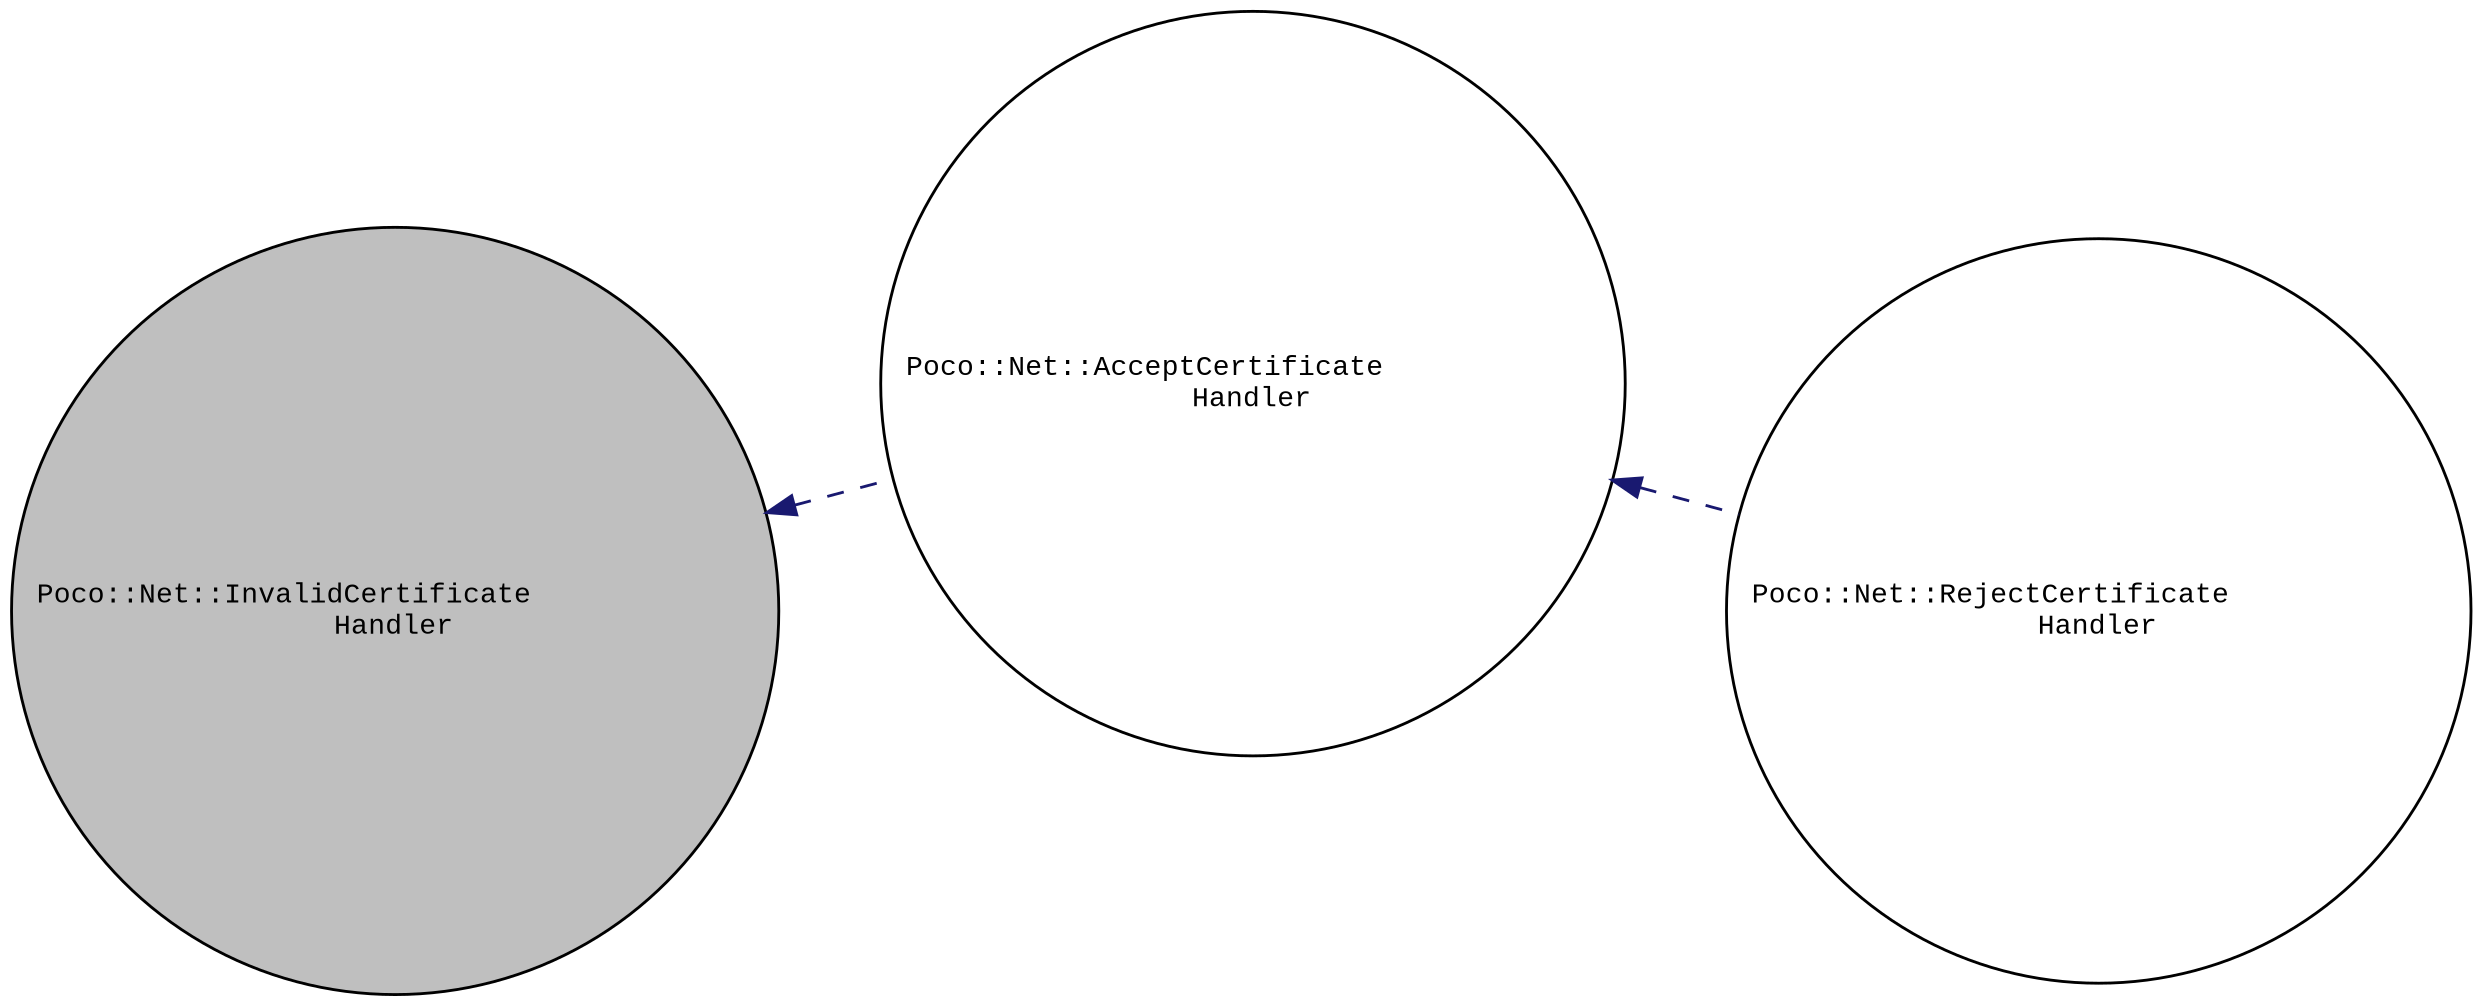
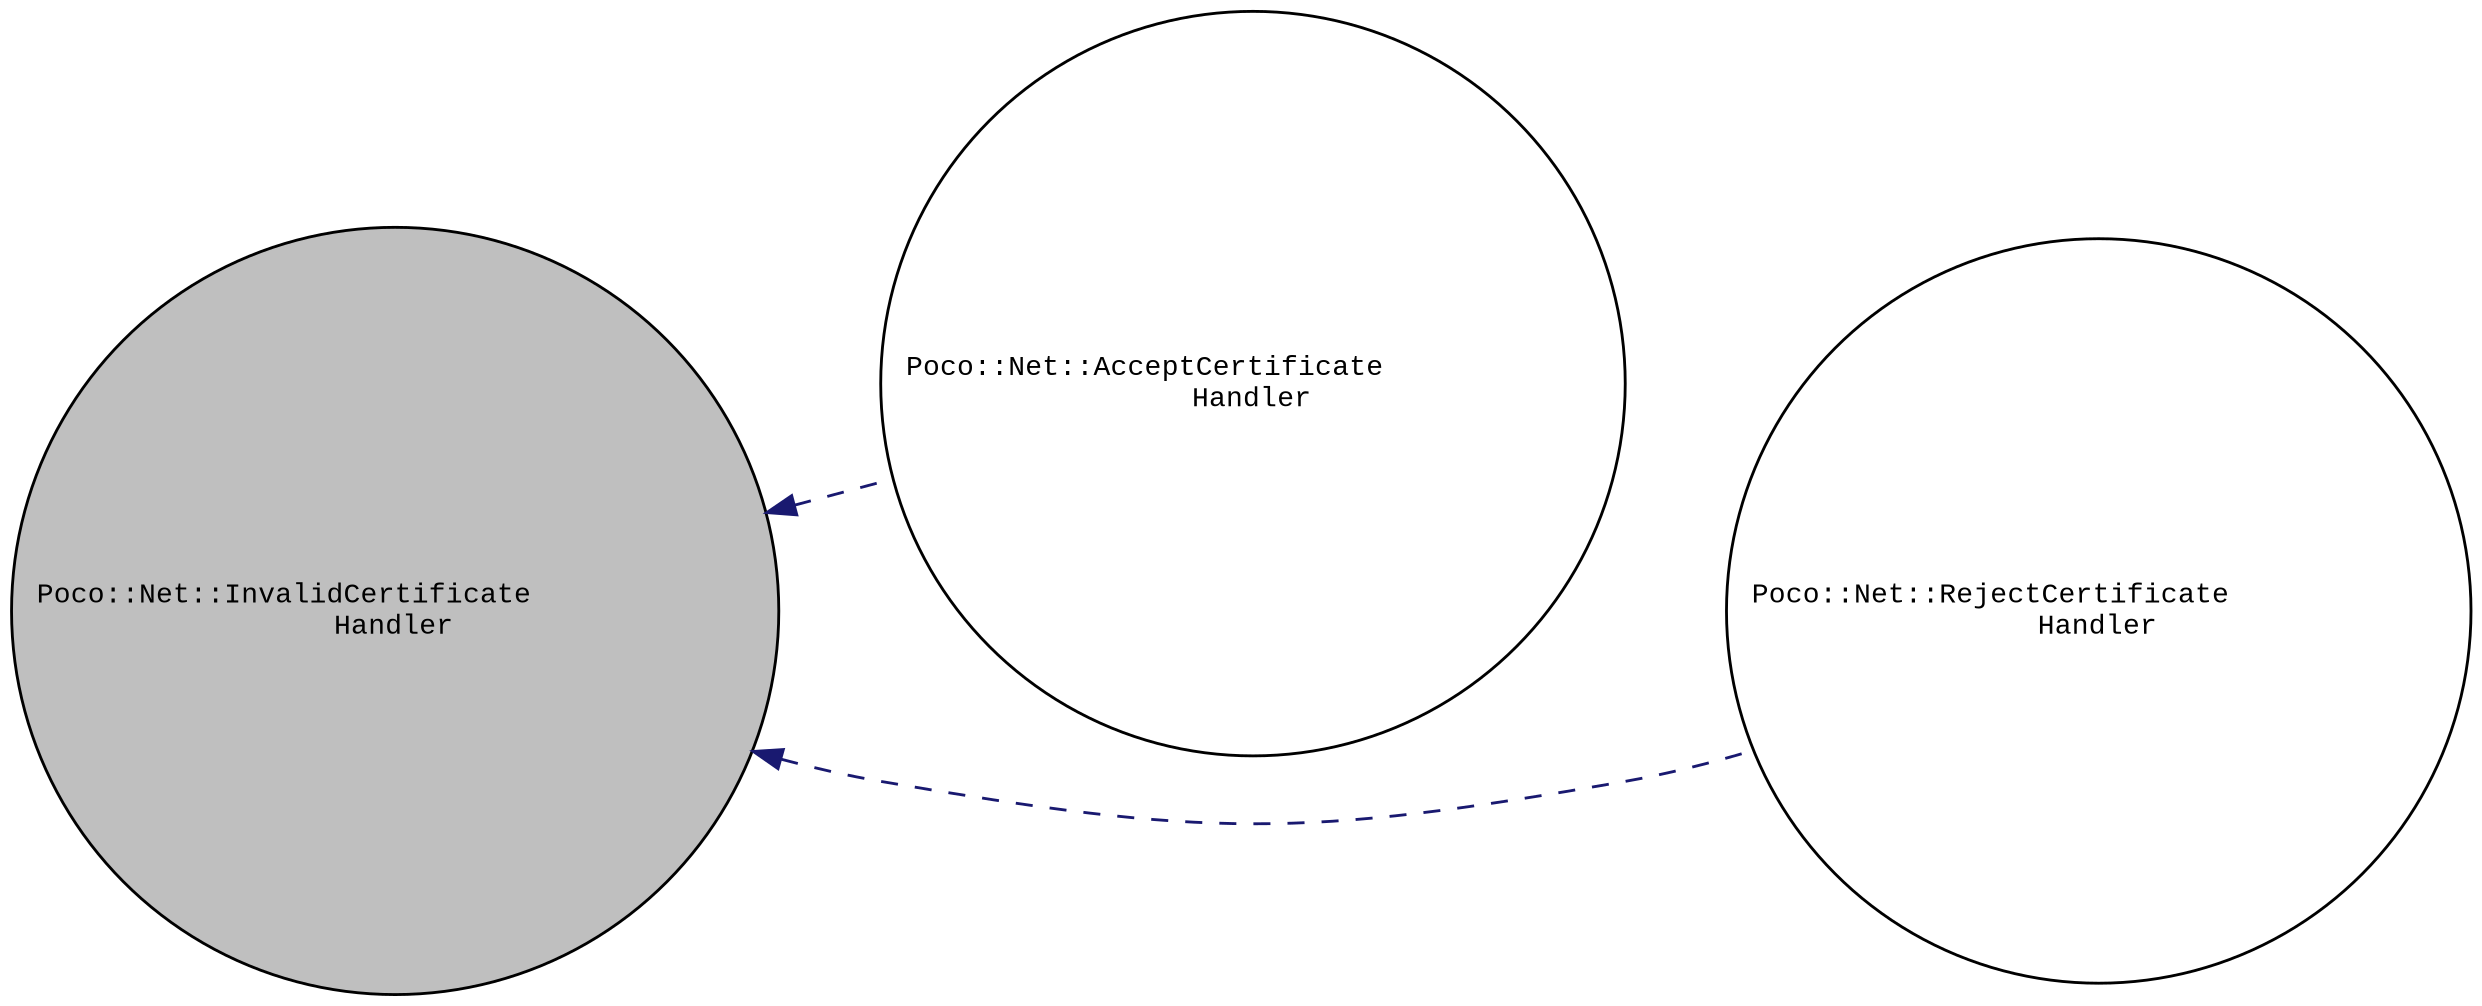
(1689, 501) -> (1268, 823)
